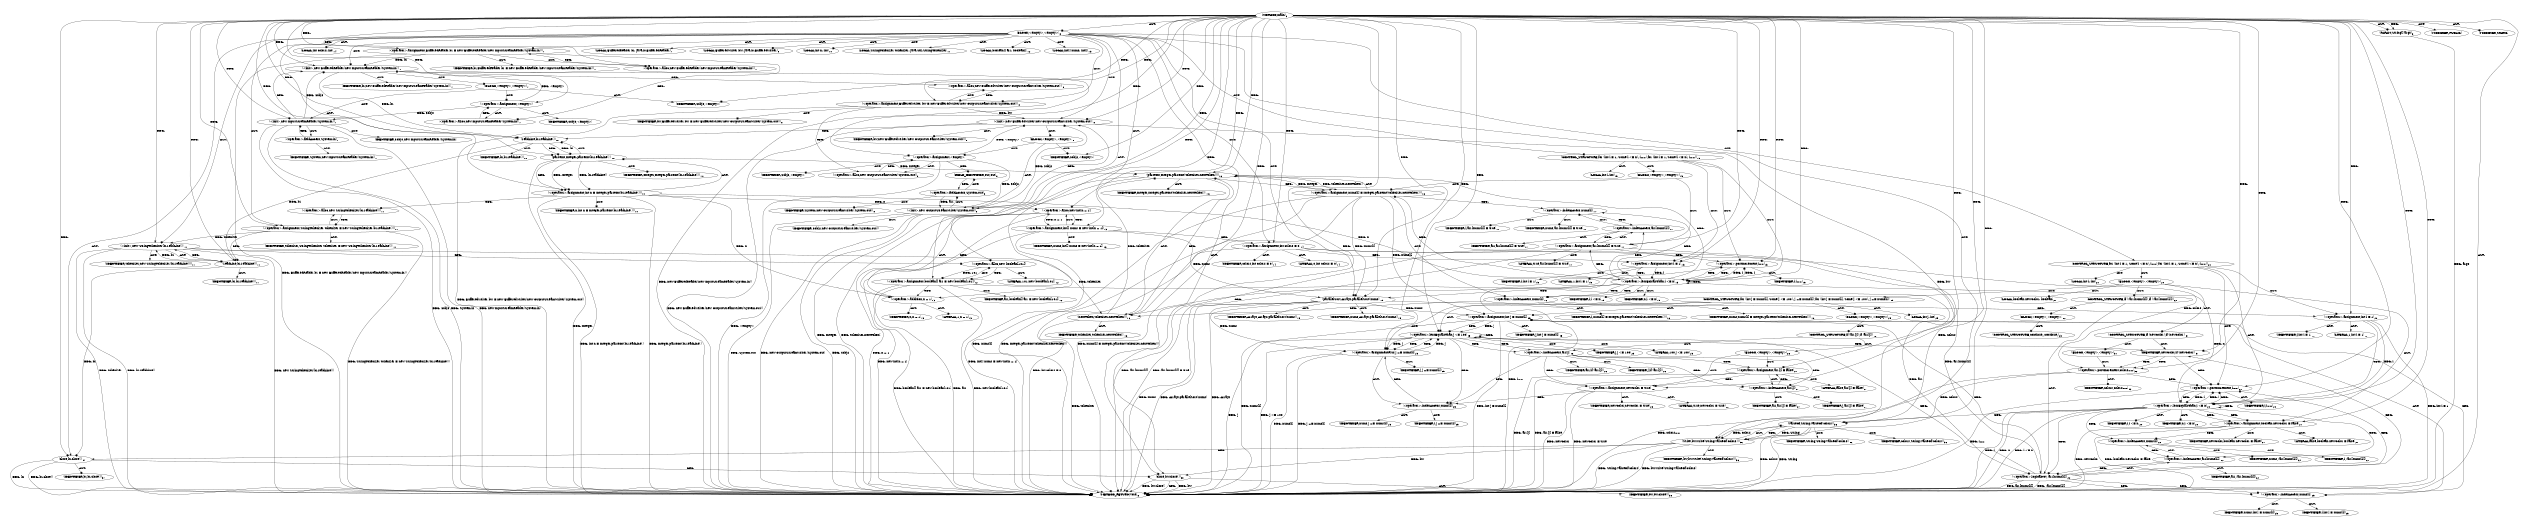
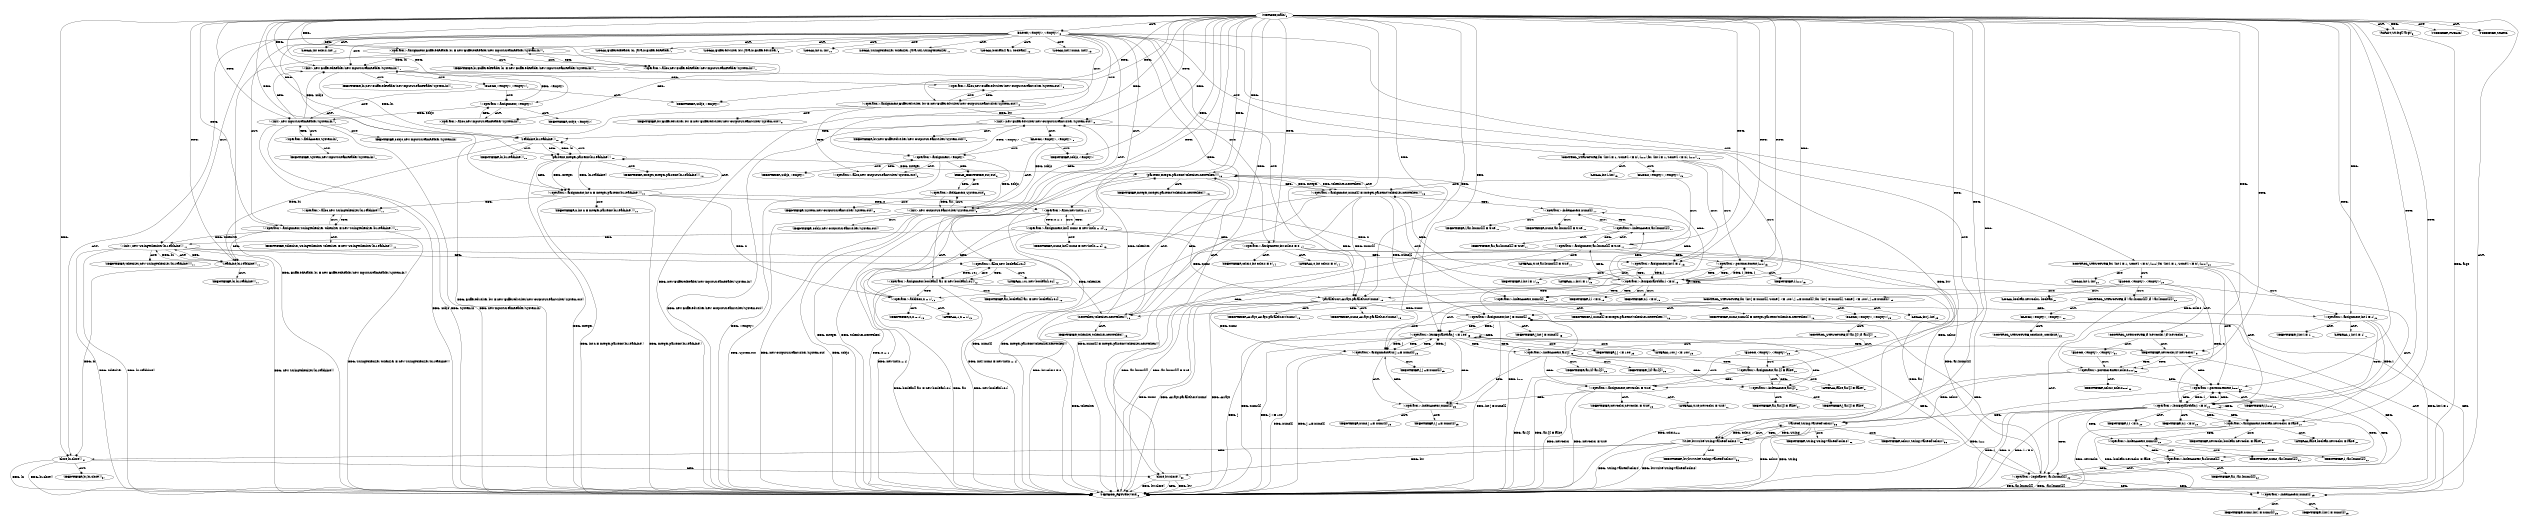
(599, 18) -> (603, 236)
(150, 254) -> (150, 254)
(1650, 495) -> none
